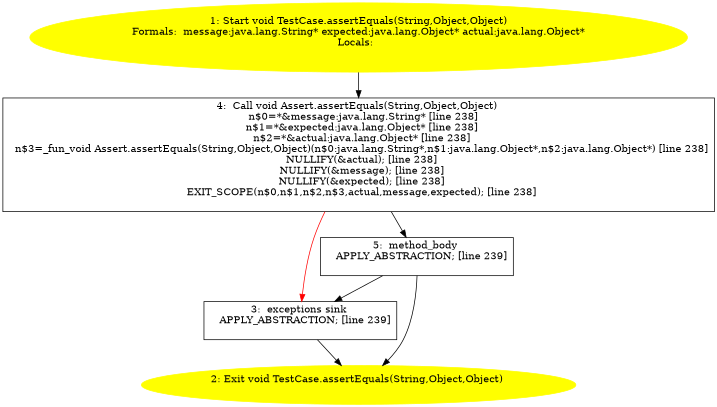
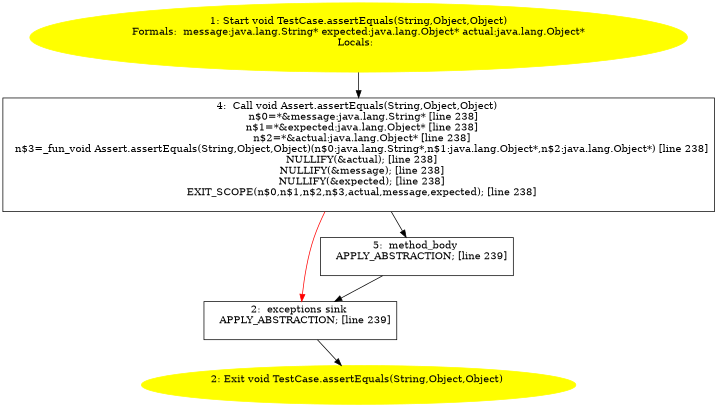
(300, 321) -> (300, 321)
(410, 321) -> none
